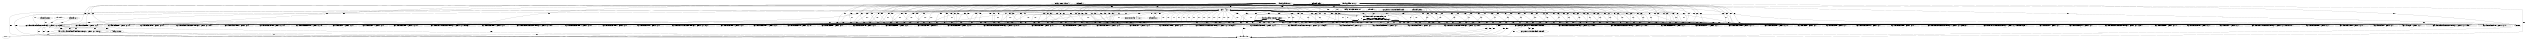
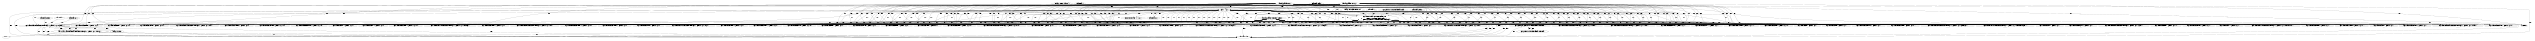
(2412, 26) -> (2415, 26)
